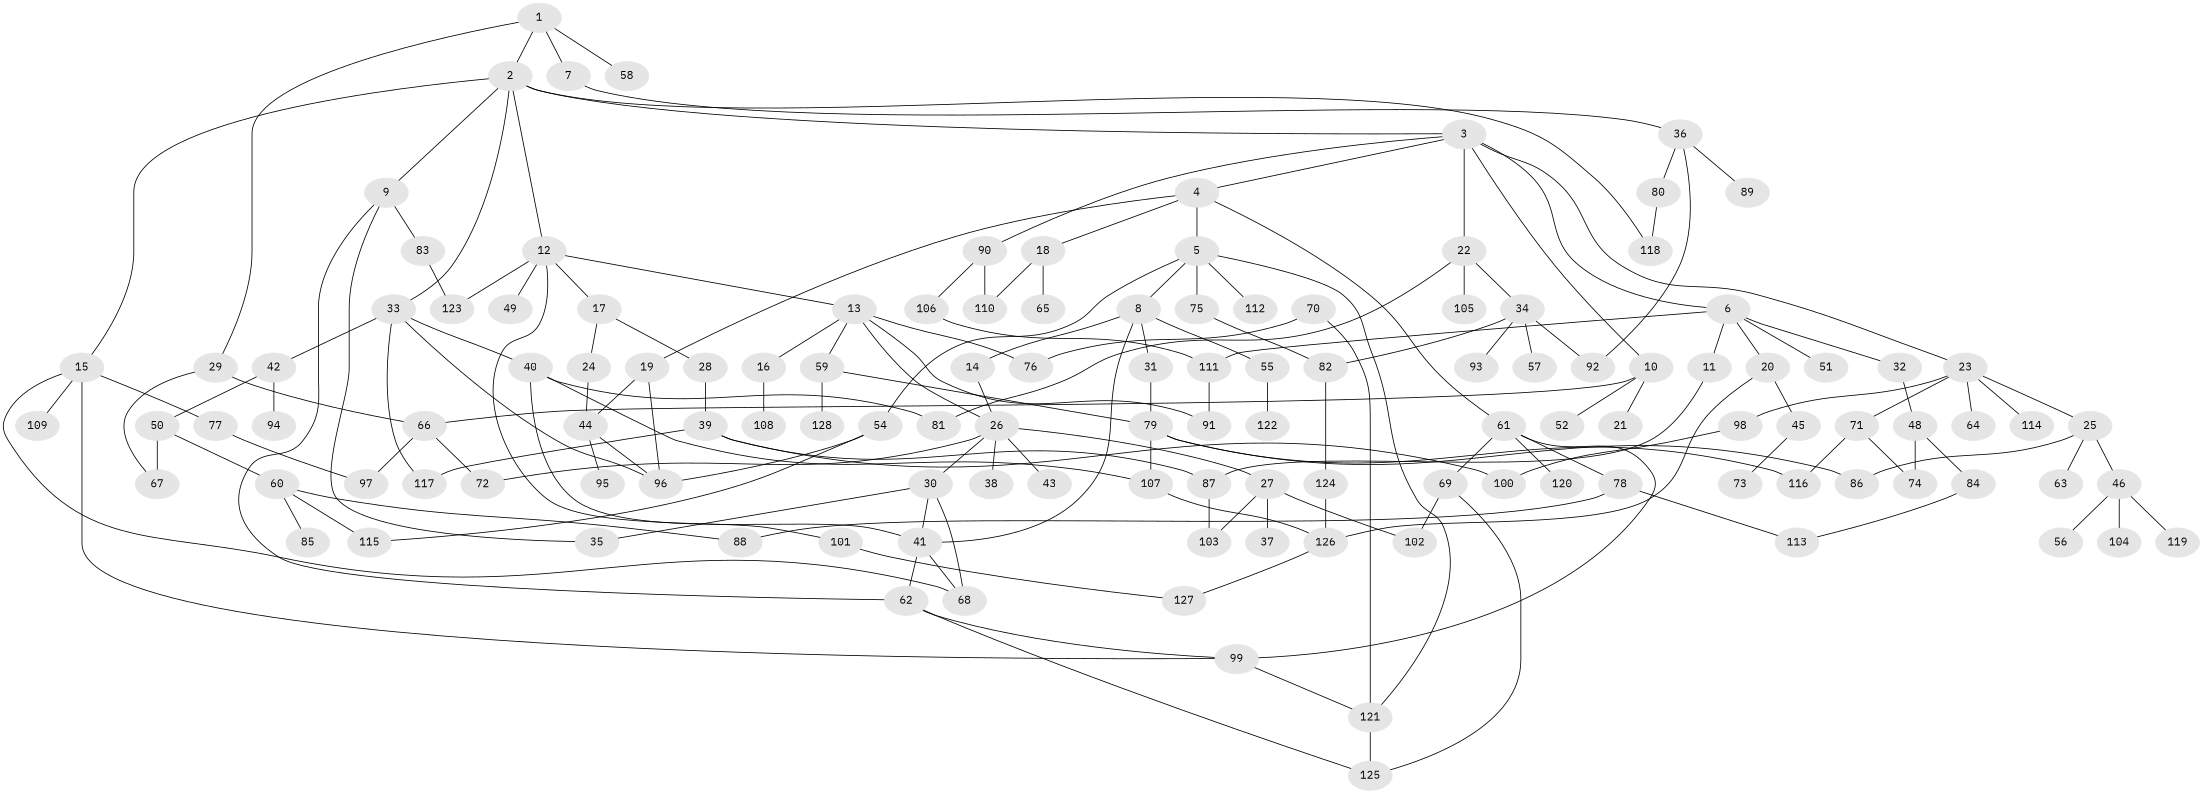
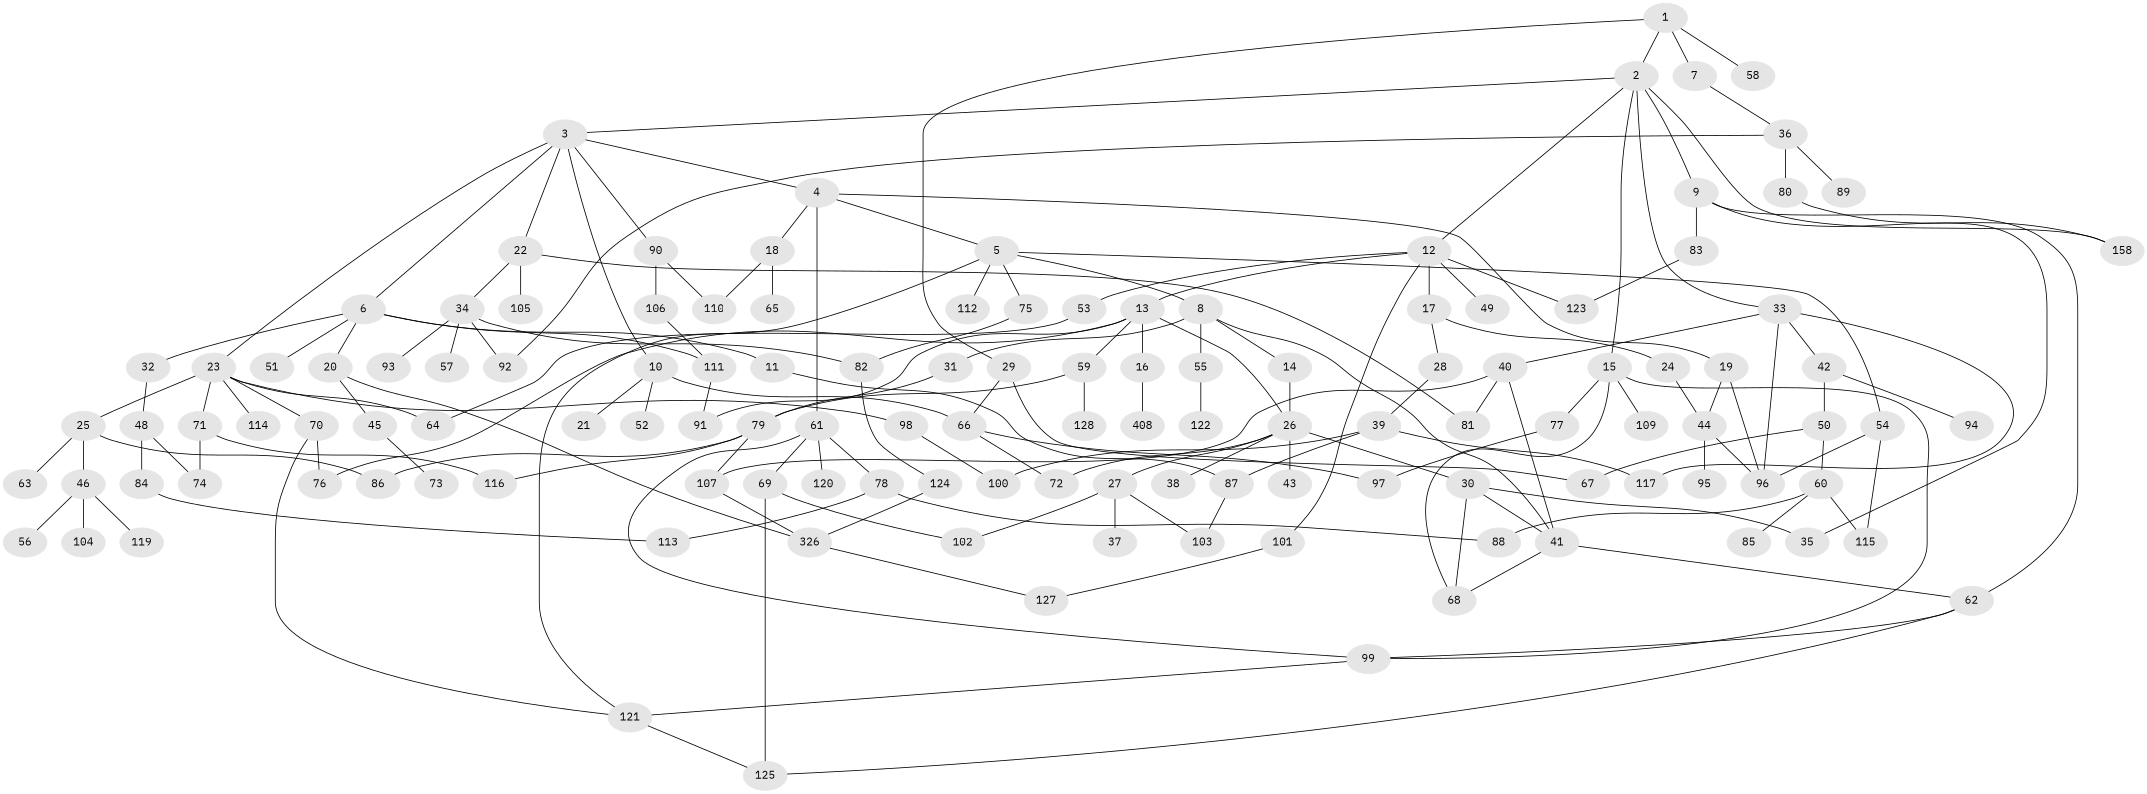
(1650, 251) -> (2122, 251)
none -> (1084, 309)
none -> (265, 397)
(764, 426) -> (1143, 426)
(1326, 543) -> (810, 543)
